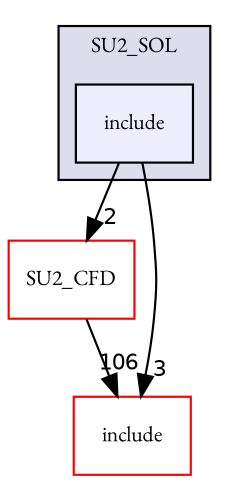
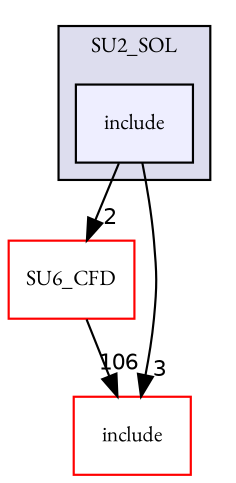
(72, 280) -> (72, 280)
